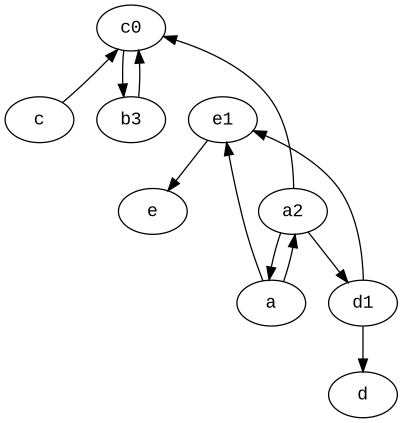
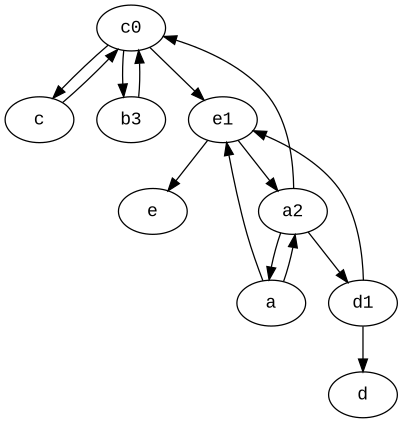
none -> (84, 66)
none -> (172, 69)
none -> (254, 161)
